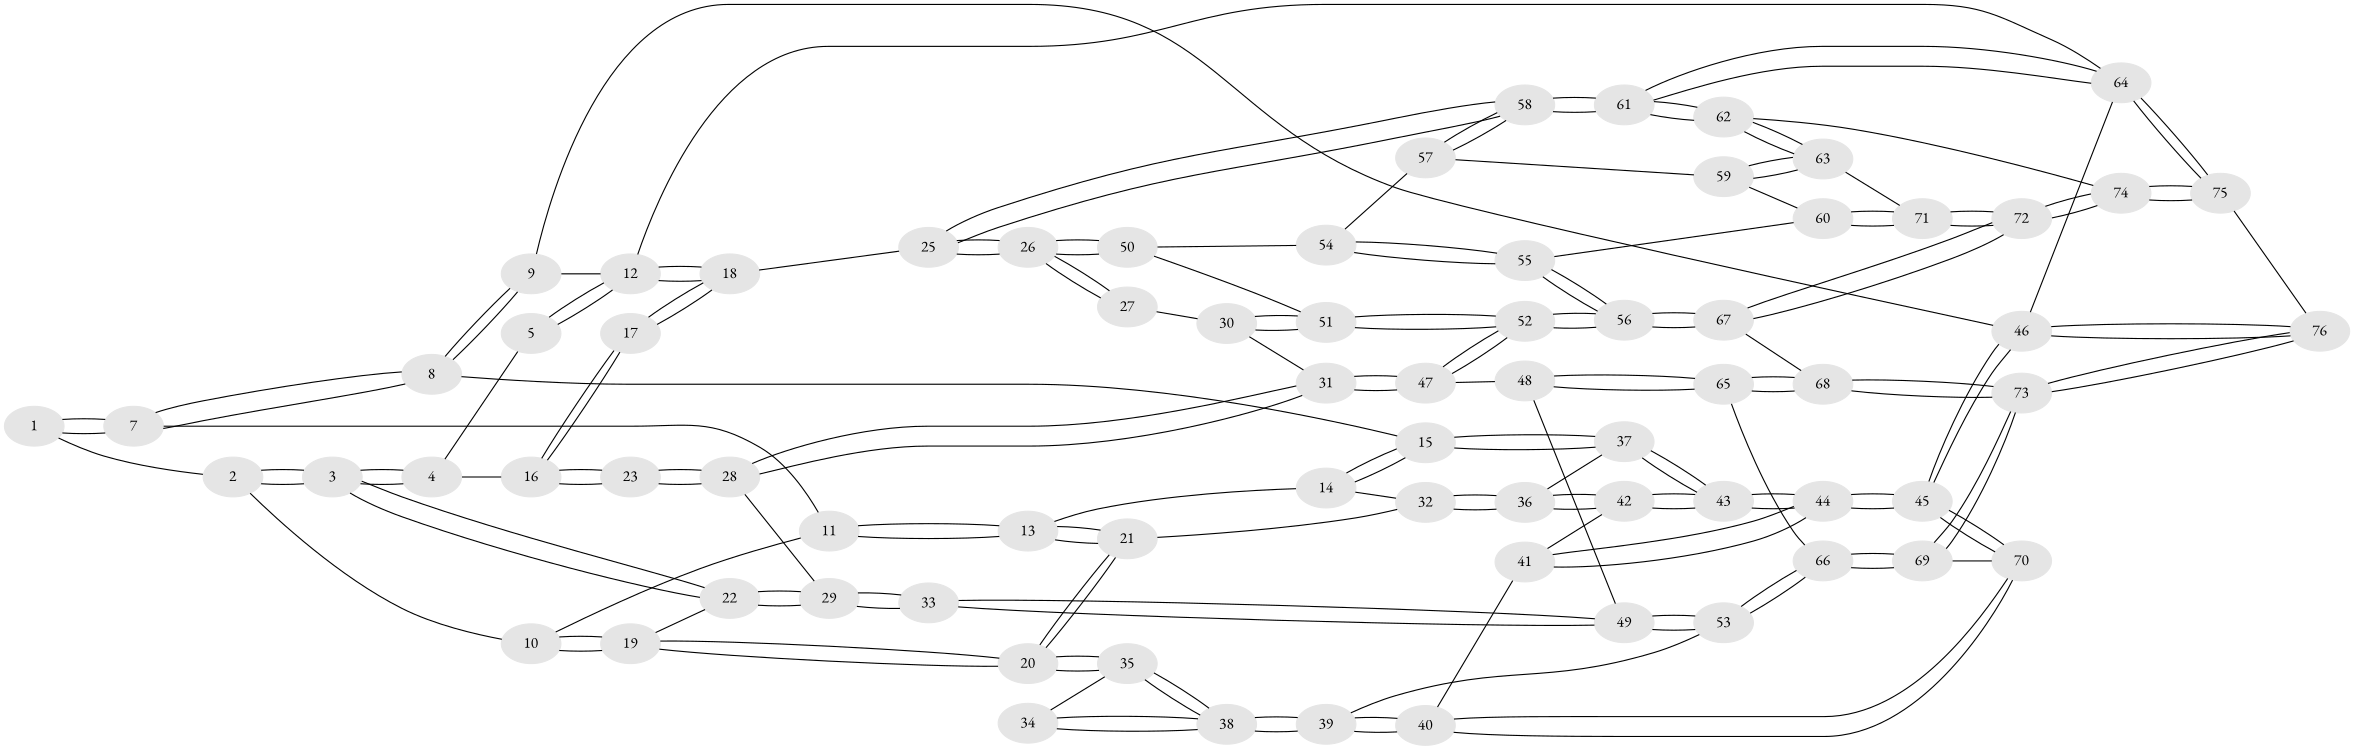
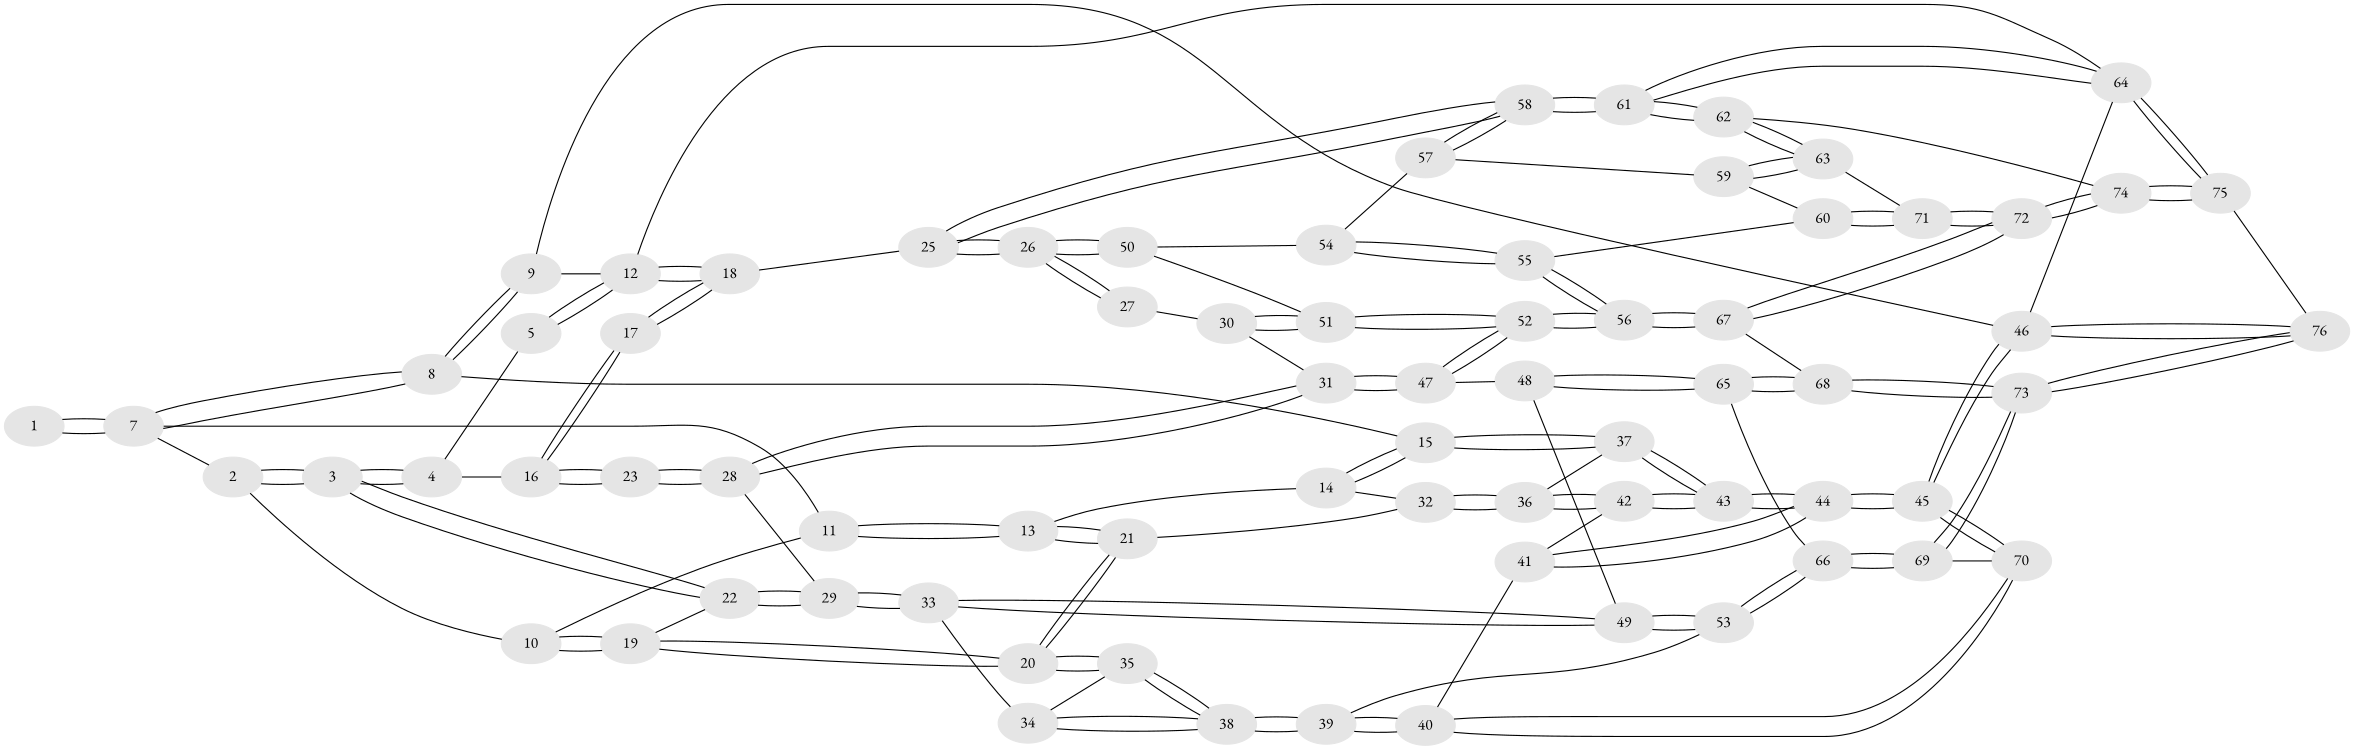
(129, 462) -> (183, 452)
none -> (982, 673)
